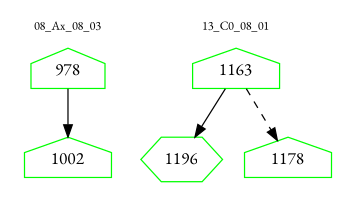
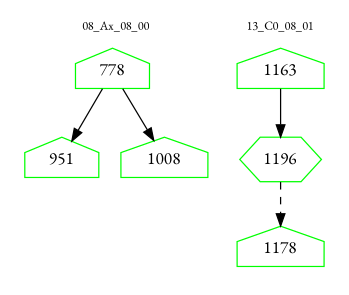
(68, 27) -> (116, 27)
(68, 70) -> (112, 70)
(259, 109) -> (281, 198)
none -> (62, 159)
(68, 159) -> (164, 159)
